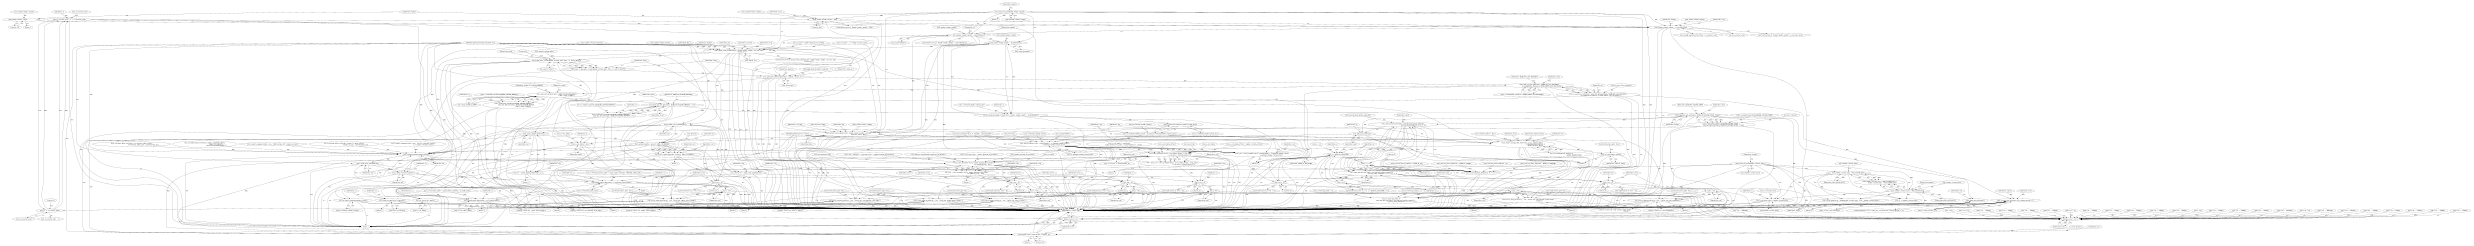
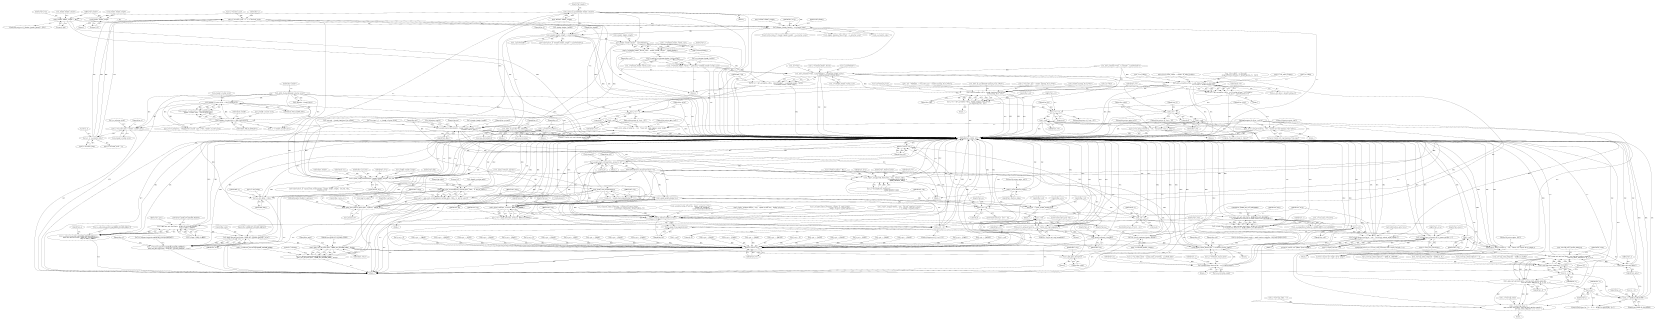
(66, 228) -> (622, 166)
